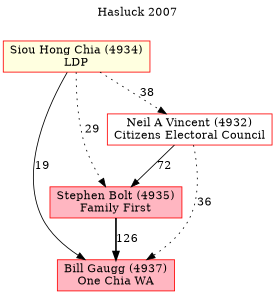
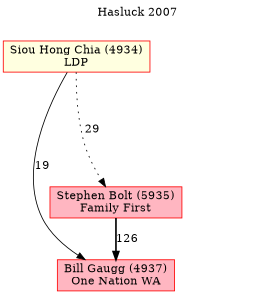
(190, 129) -> none
(116, 202) -> (116, 202)
(116, 275) -> (116, 275)
